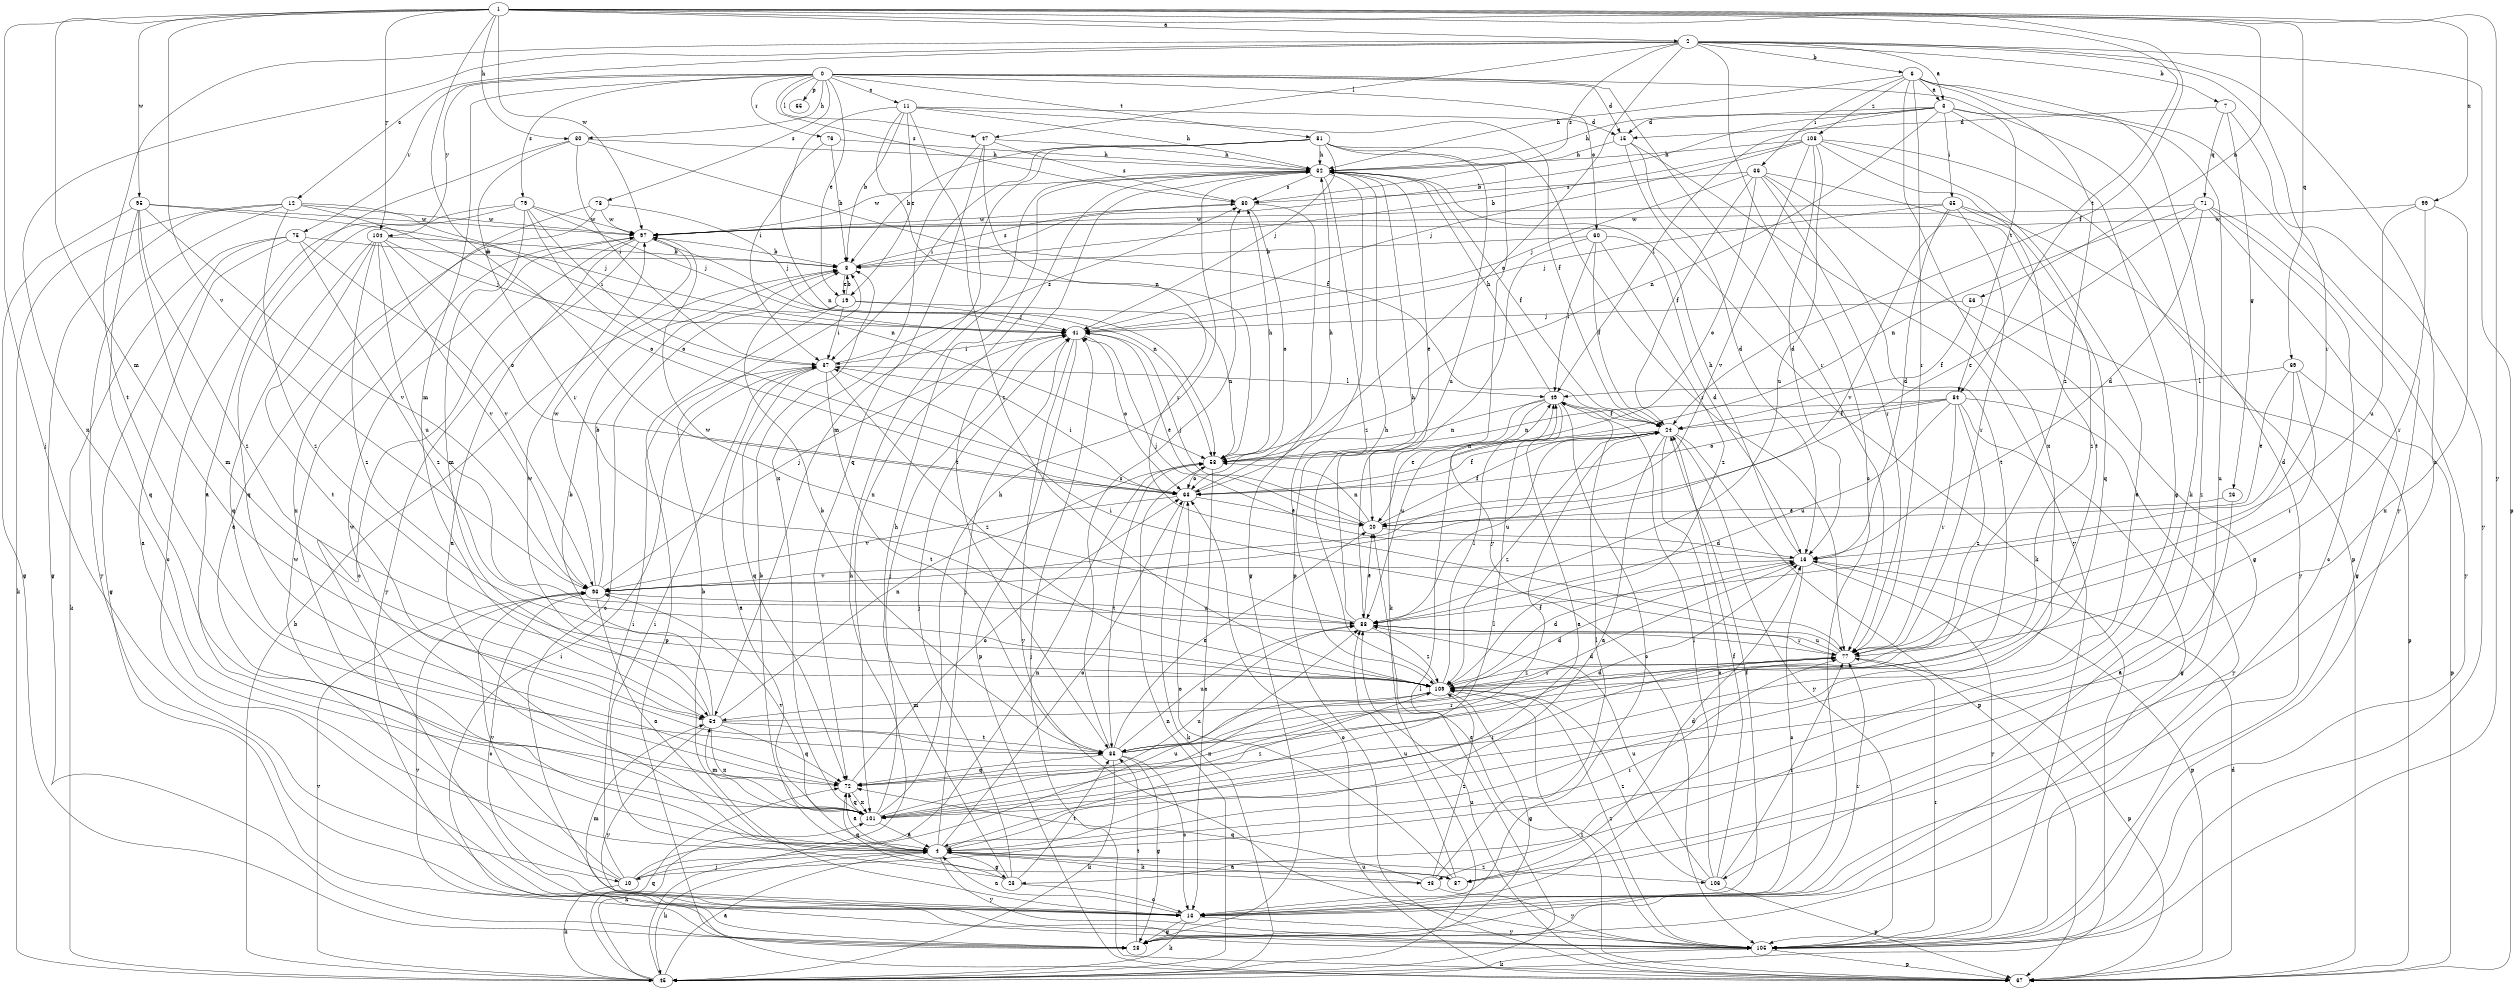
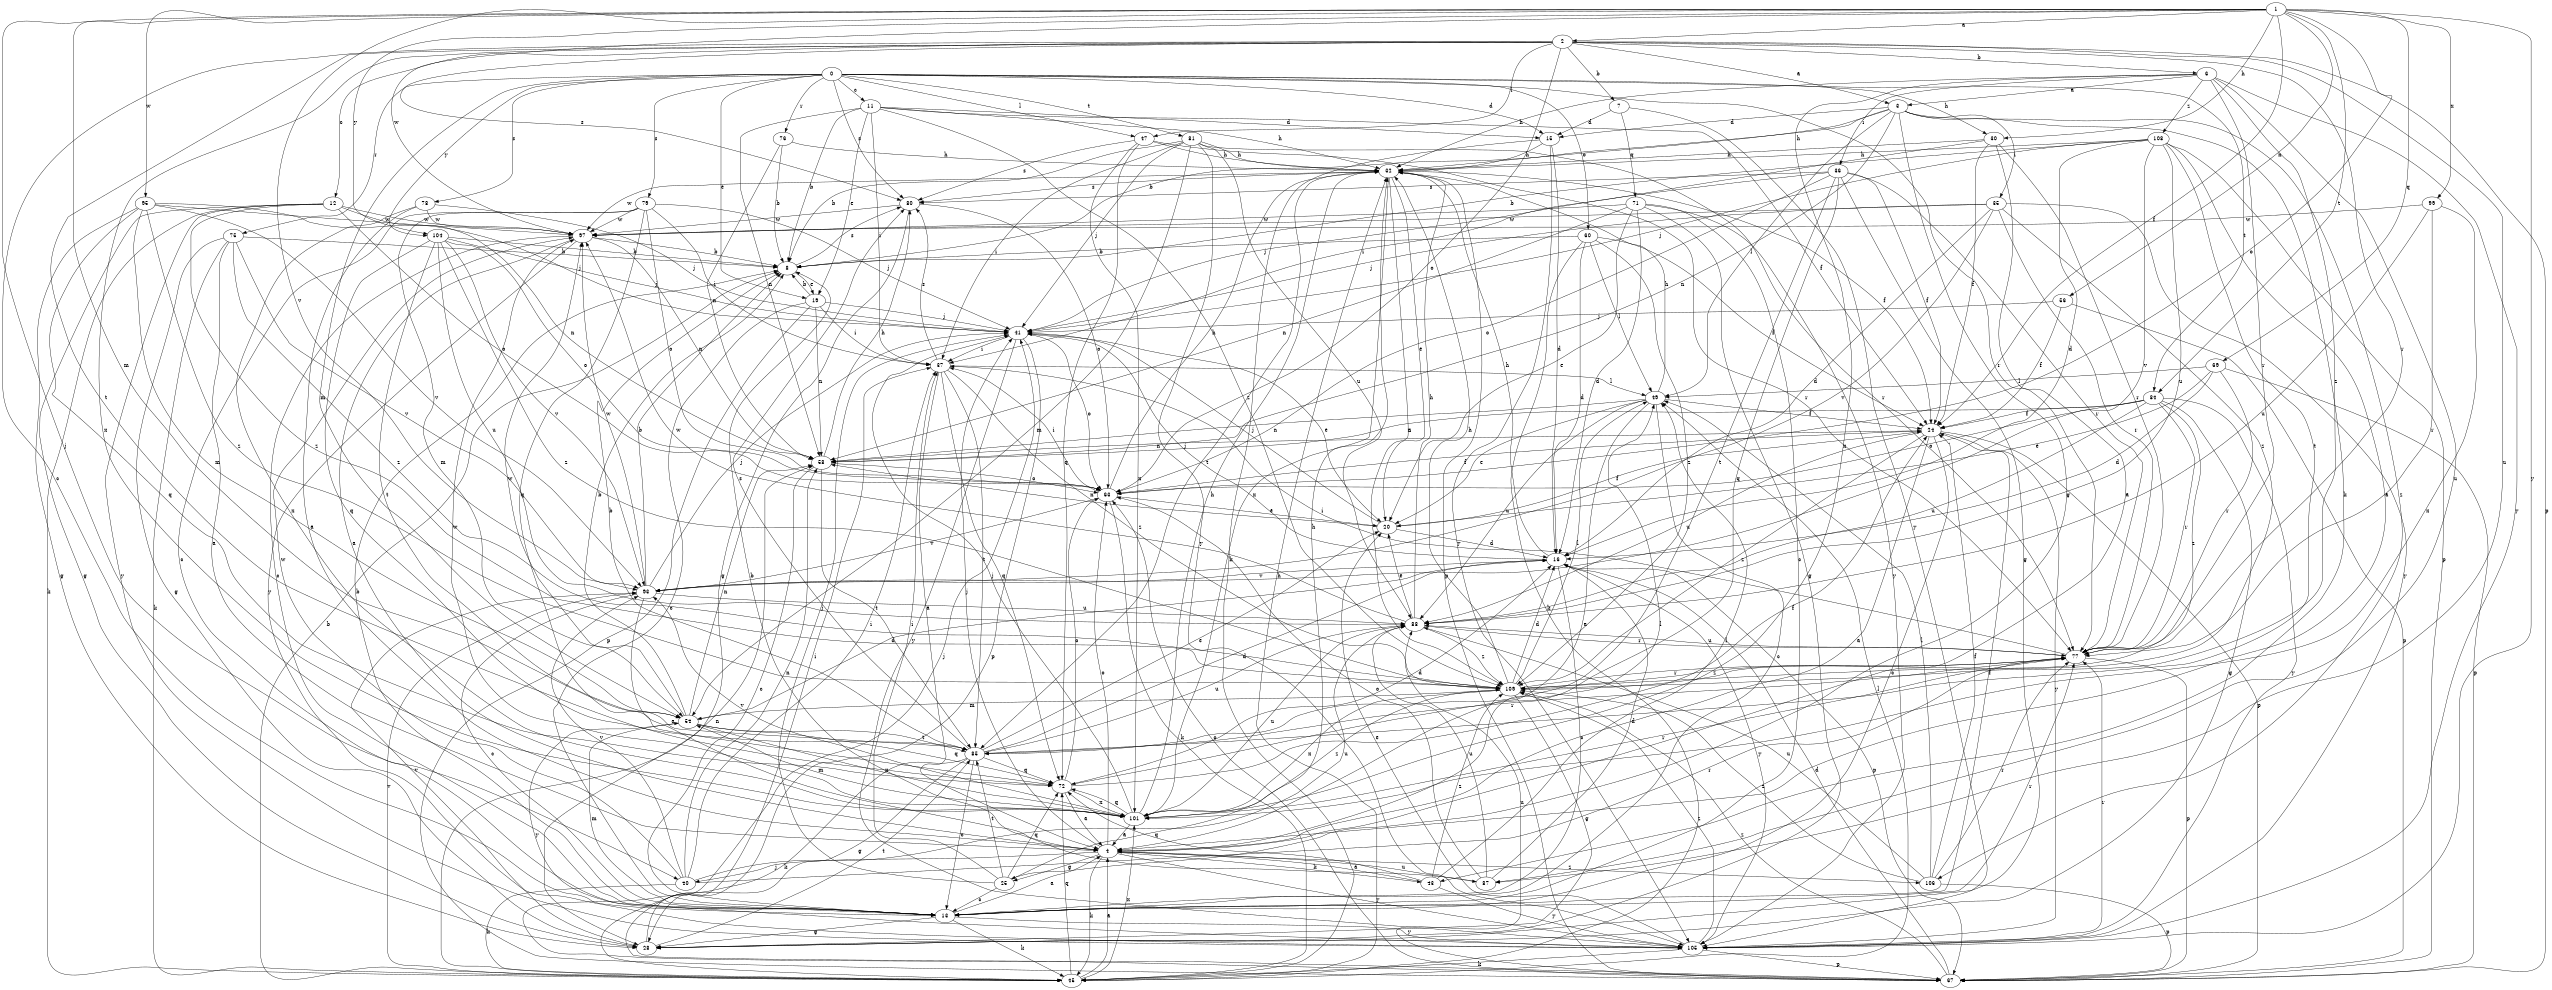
(799, 106) -> none
(2232, 495) -> none
(628, 884) -> (686, 884)
(1012, 884) -> (1004, 884)
